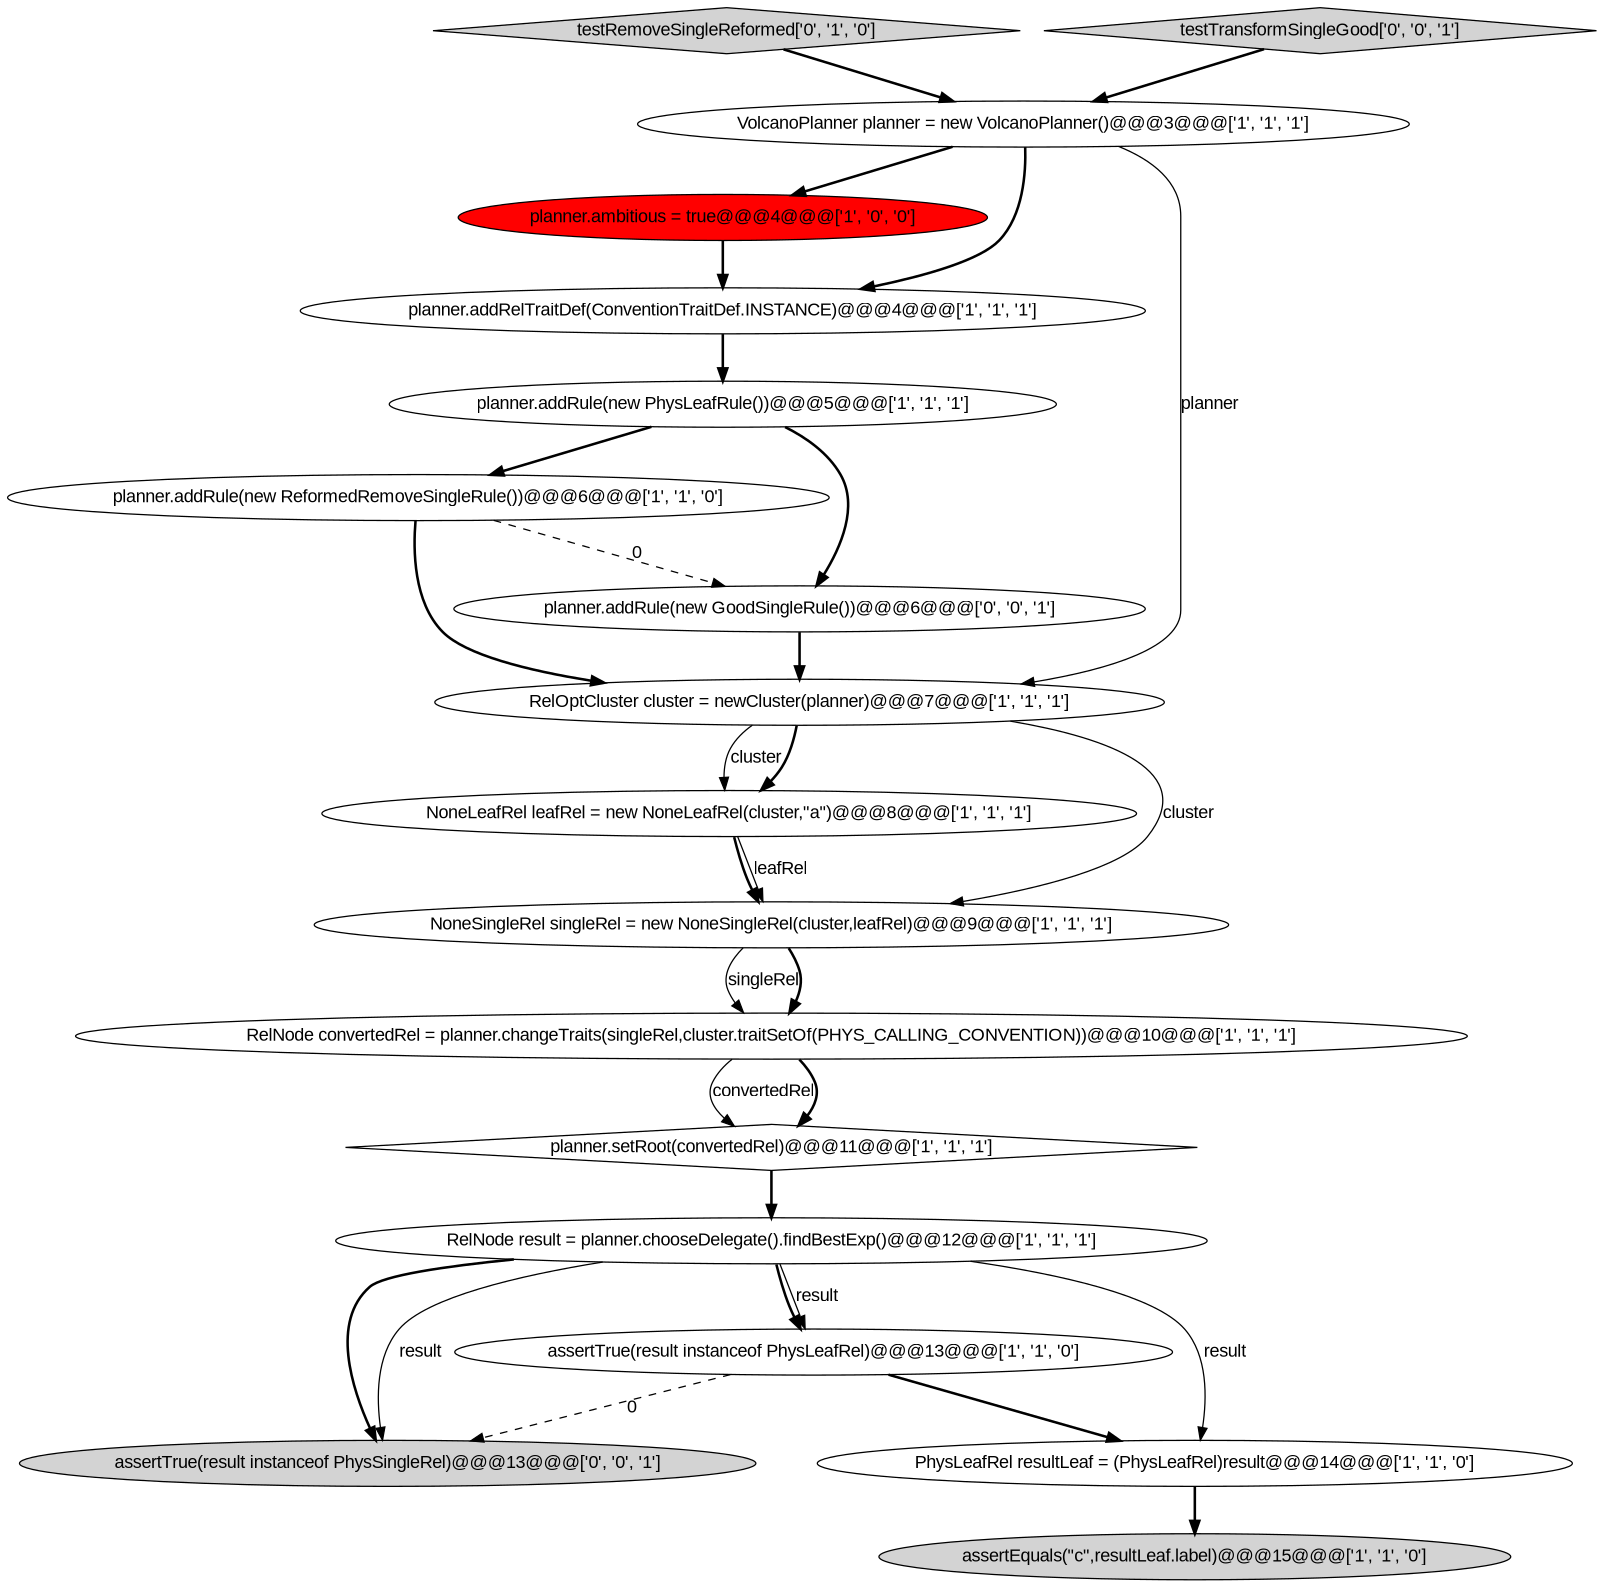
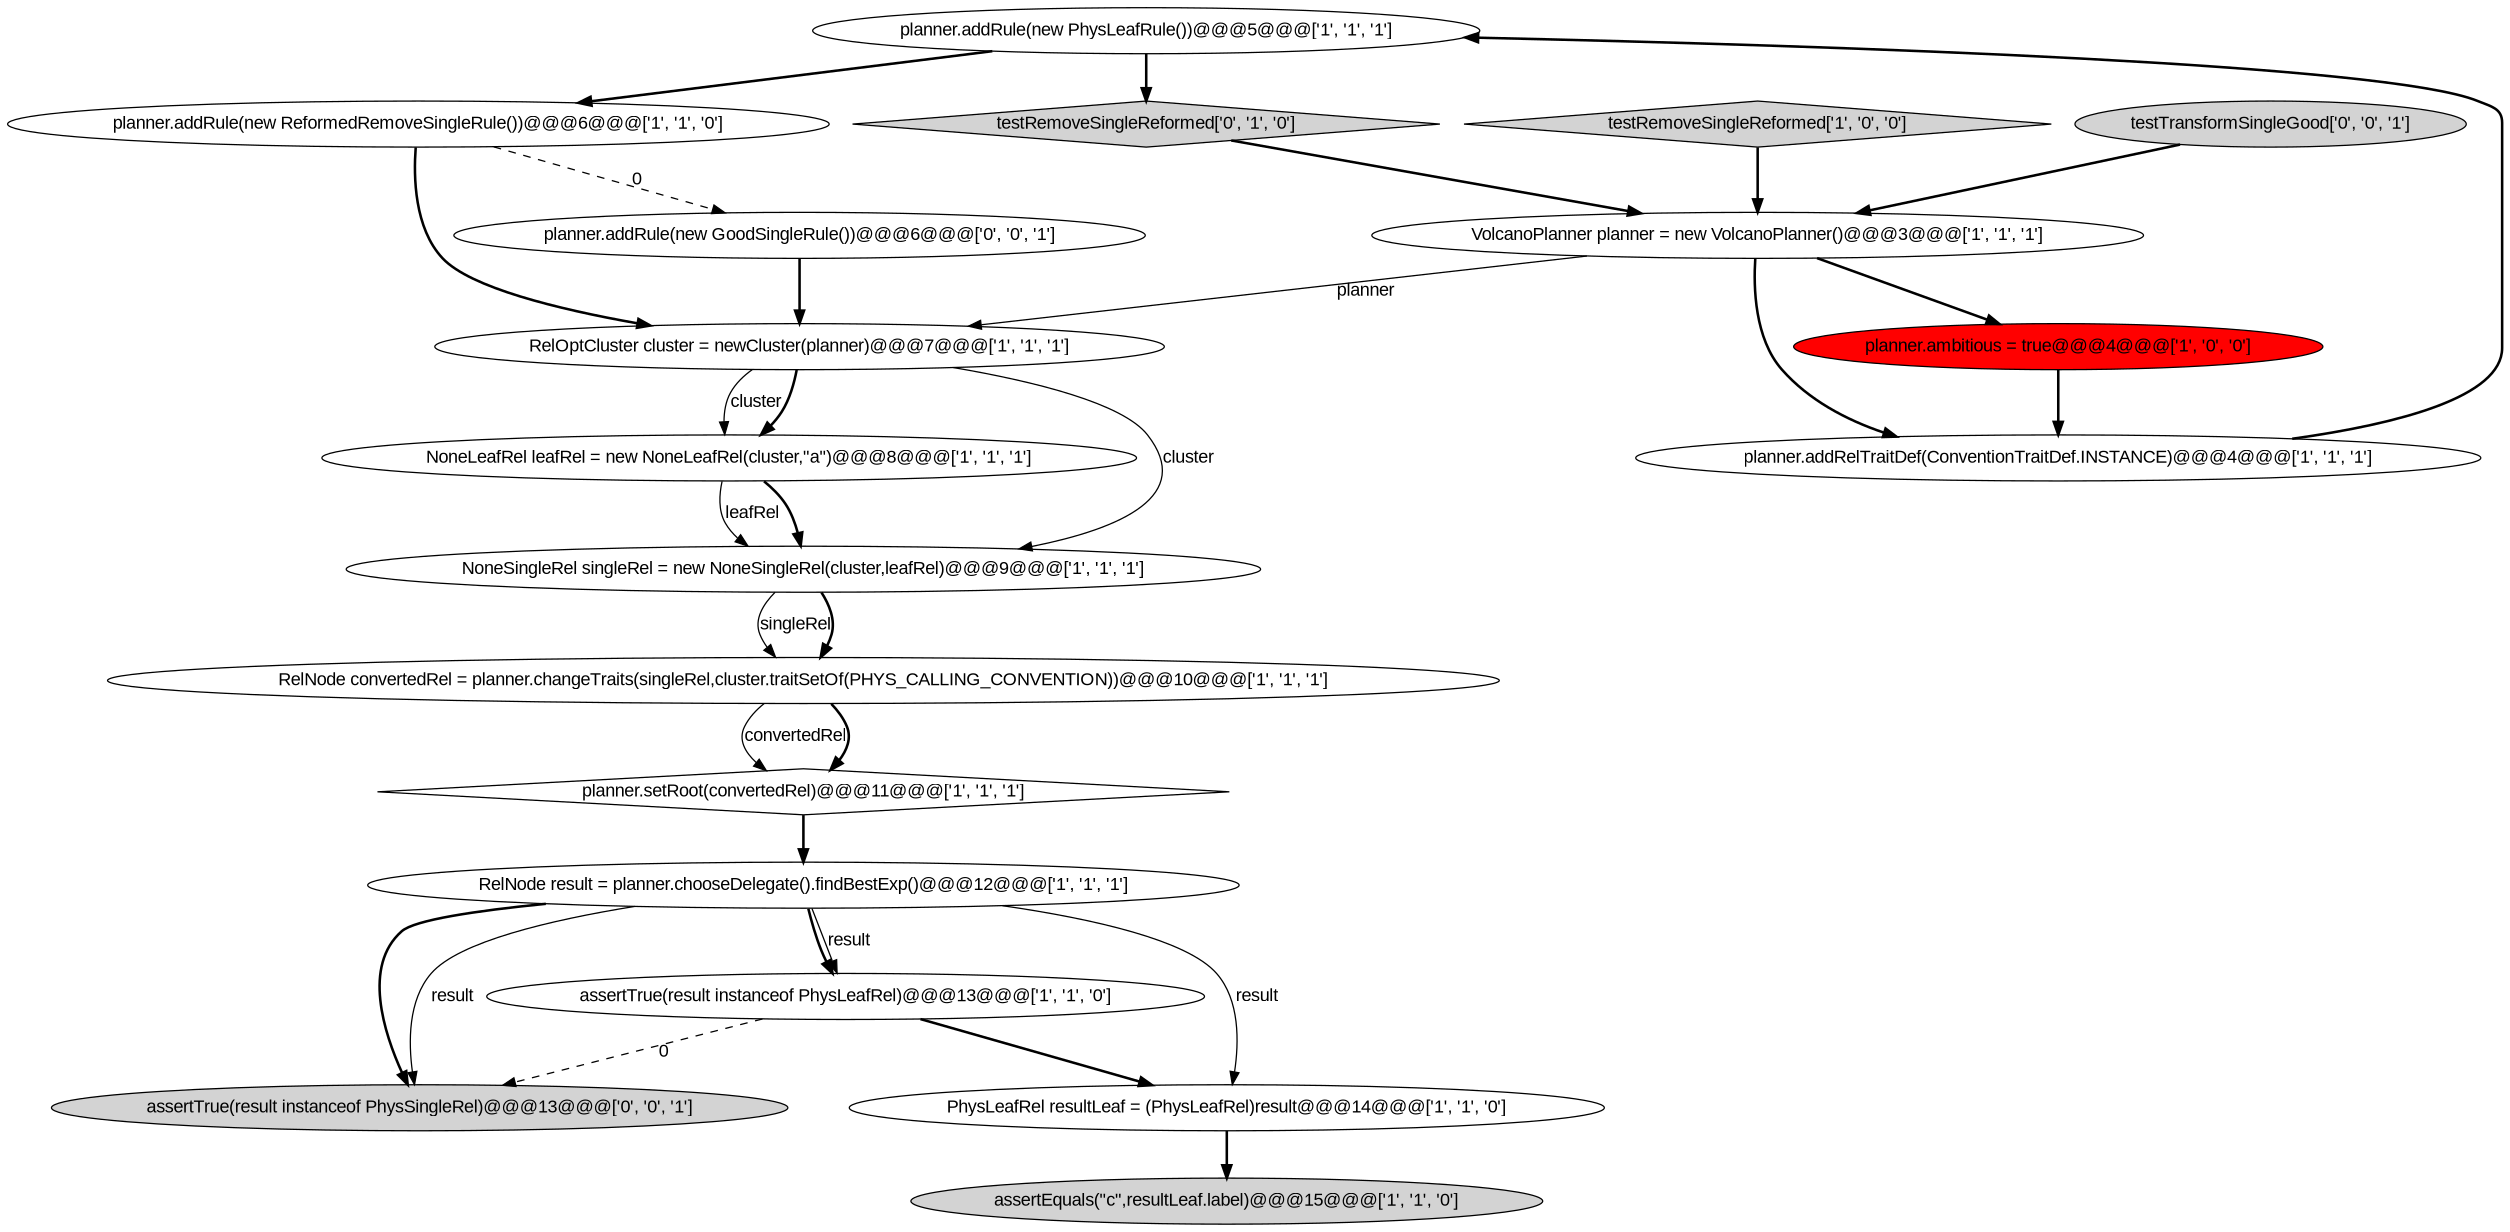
(1320, 31) -> (2271, 124)
none -> (1758, 124)
(846, 490) -> (1146, 71)
